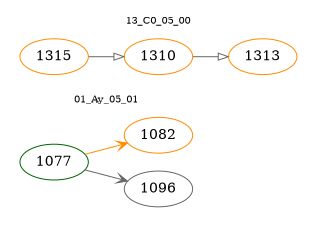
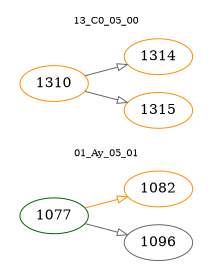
(101, 57) -> (101, 96)
(263, 57) -> (158, 57)
(101, 150) -> (101, 204)
(101, 174) -> (101, 228)
